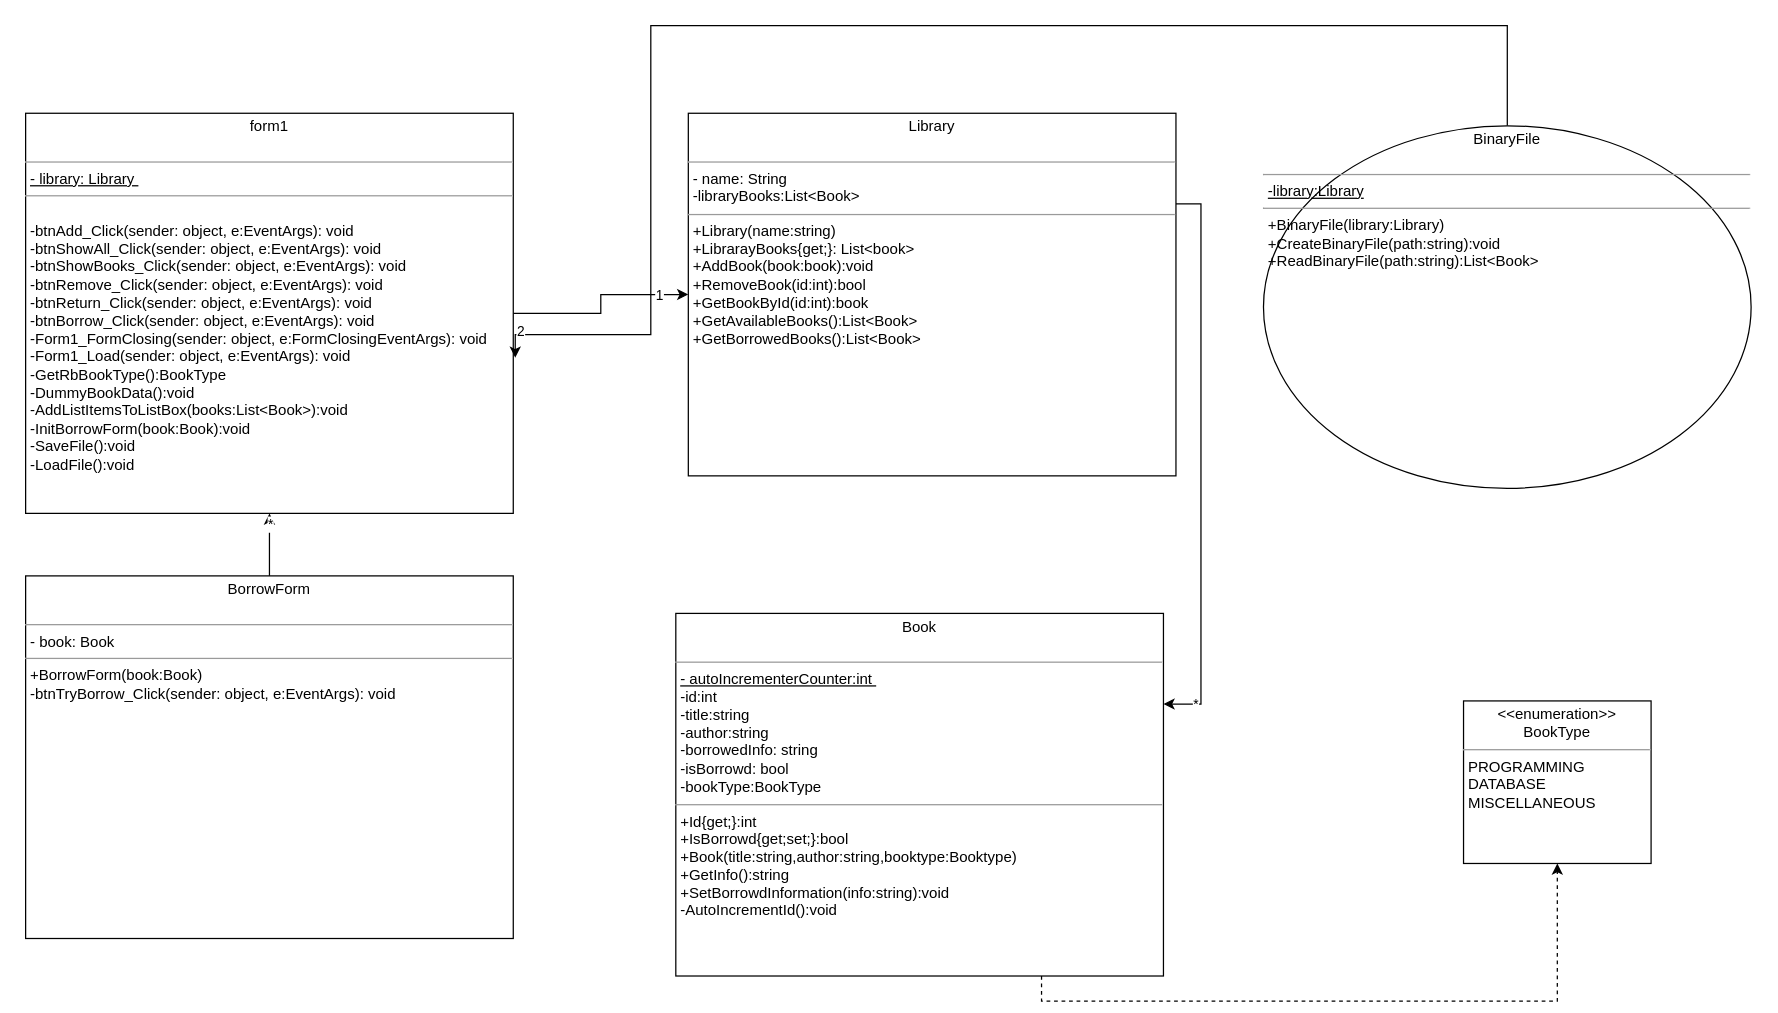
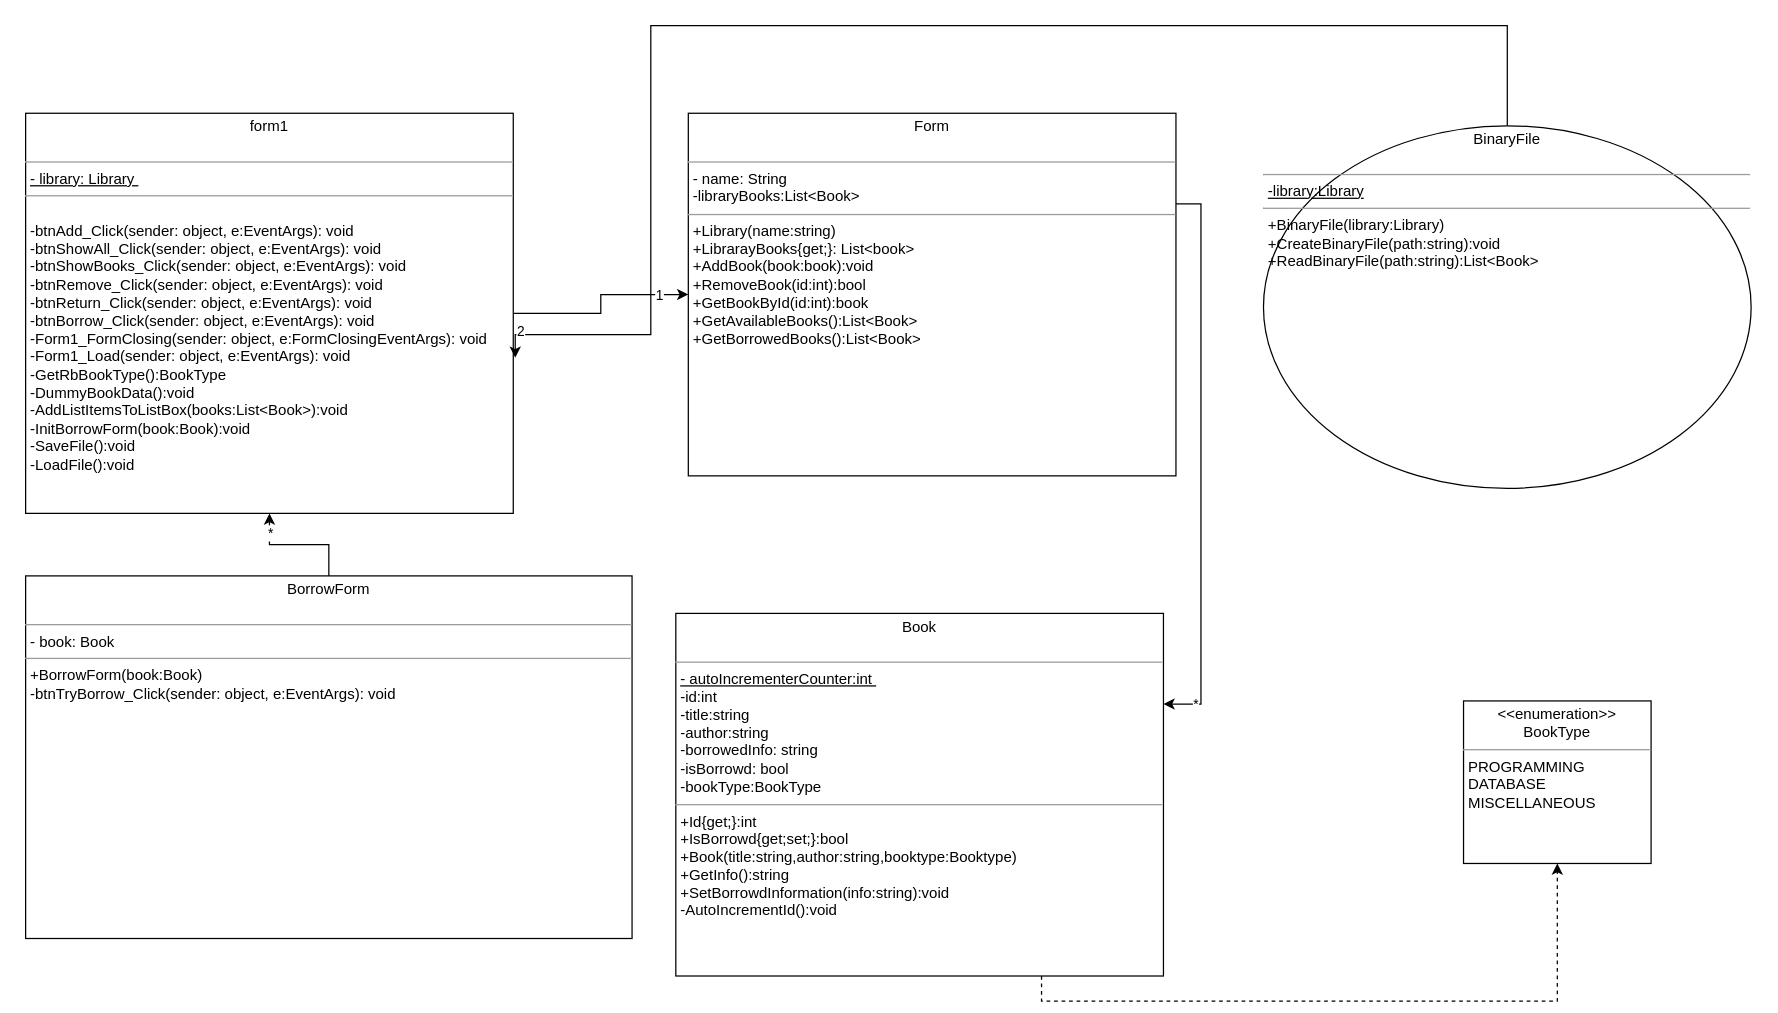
(813, 203) -> (813, 203)
(269, 757) -> (329, 757)
